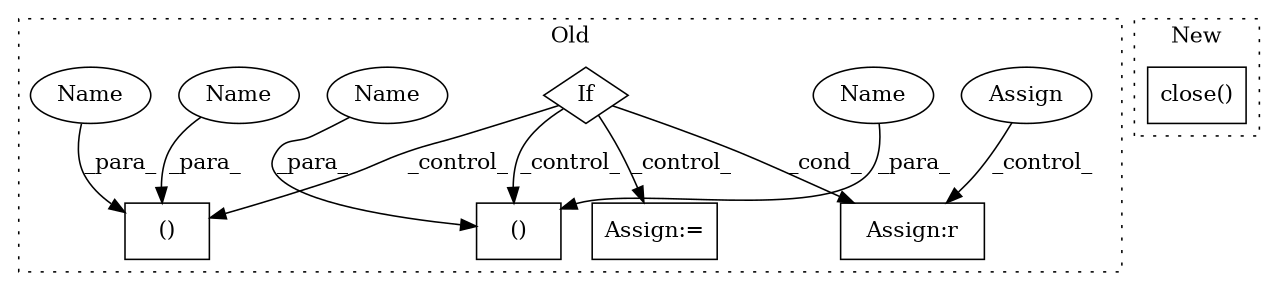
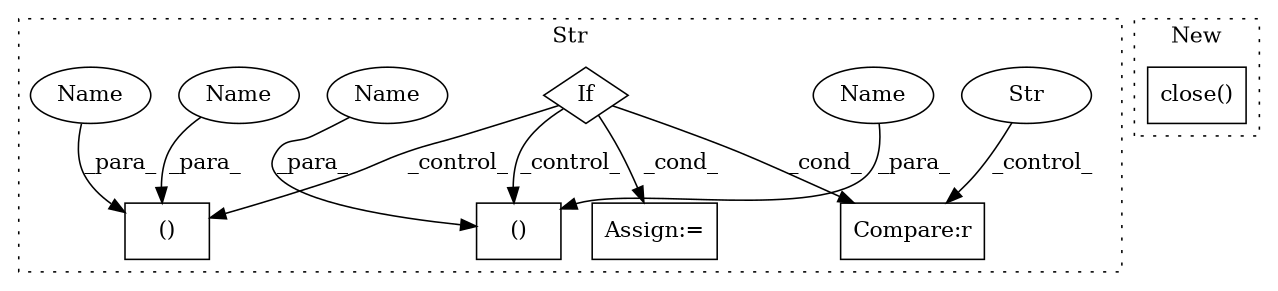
(570, 37) -> (570, 37)
(1027, 95) -> (1027, 95)
(681, 163) -> (681, 163)
(912, 231) -> (912, 231)
